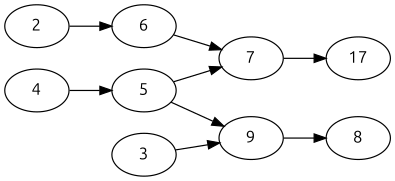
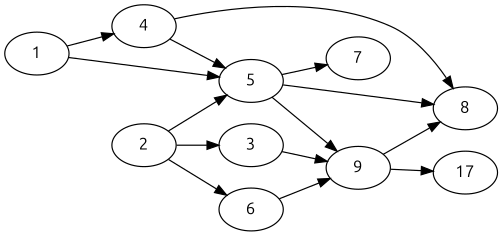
none -> (322, 9)
(192, 41) -> (299, 191)
none -> (37, 54)
(299, 58) -> (406, 170)
none -> (352, 94)
none -> (192, 116)
none -> (192, 145)
